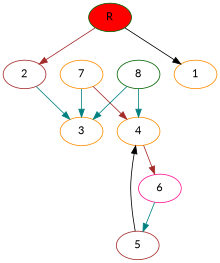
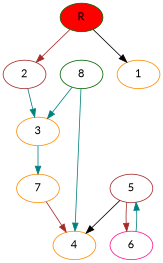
(82, 99) -> (38, 156)
(148, 156) -> (126, 213)
